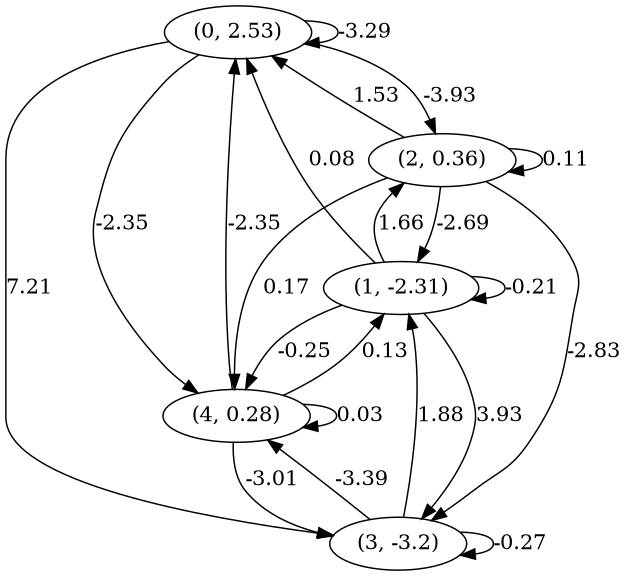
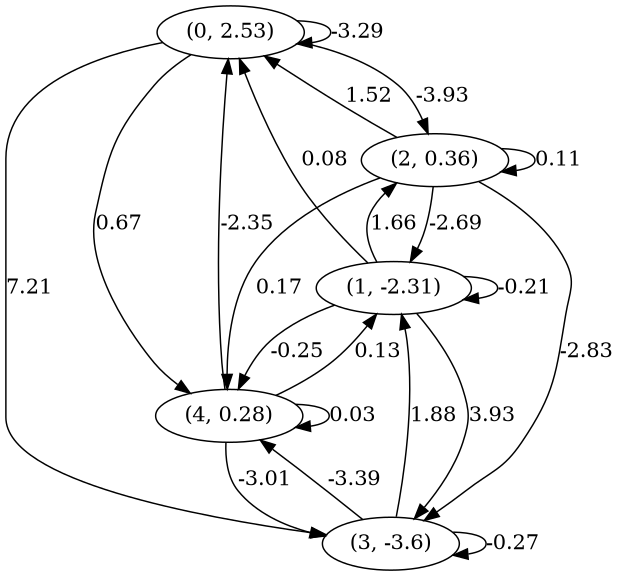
(376, 96) -> (369, 96)
(123, 224) -> (119, 224)
(398, 544) -> (391, 544)
